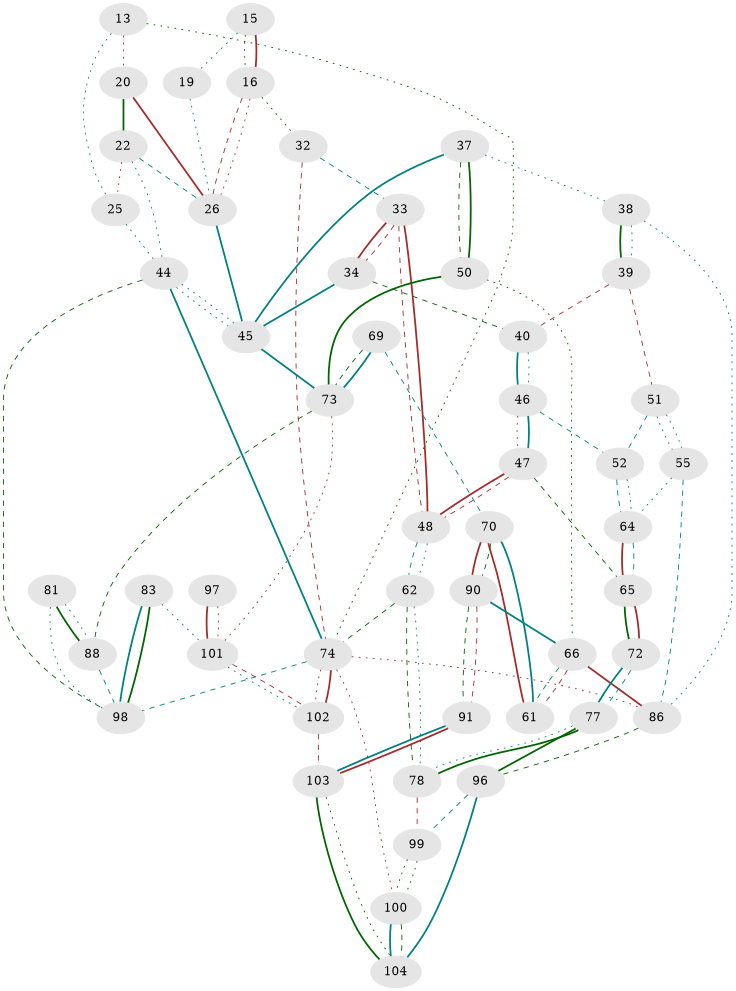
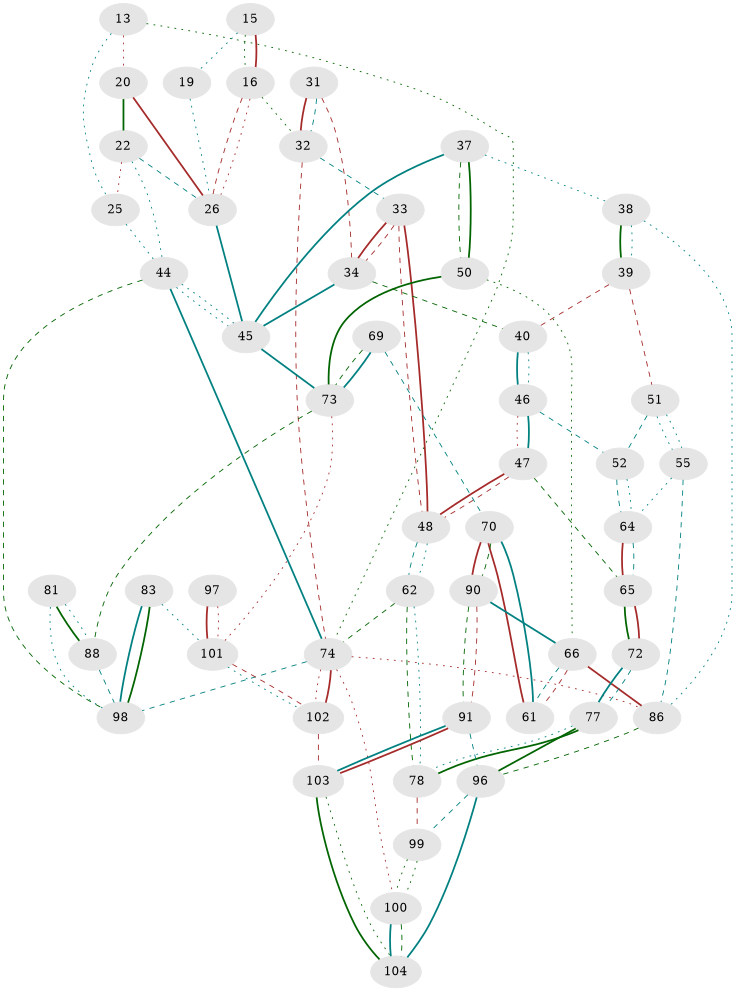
none -> (314, 83)
none -> (474, 750)
